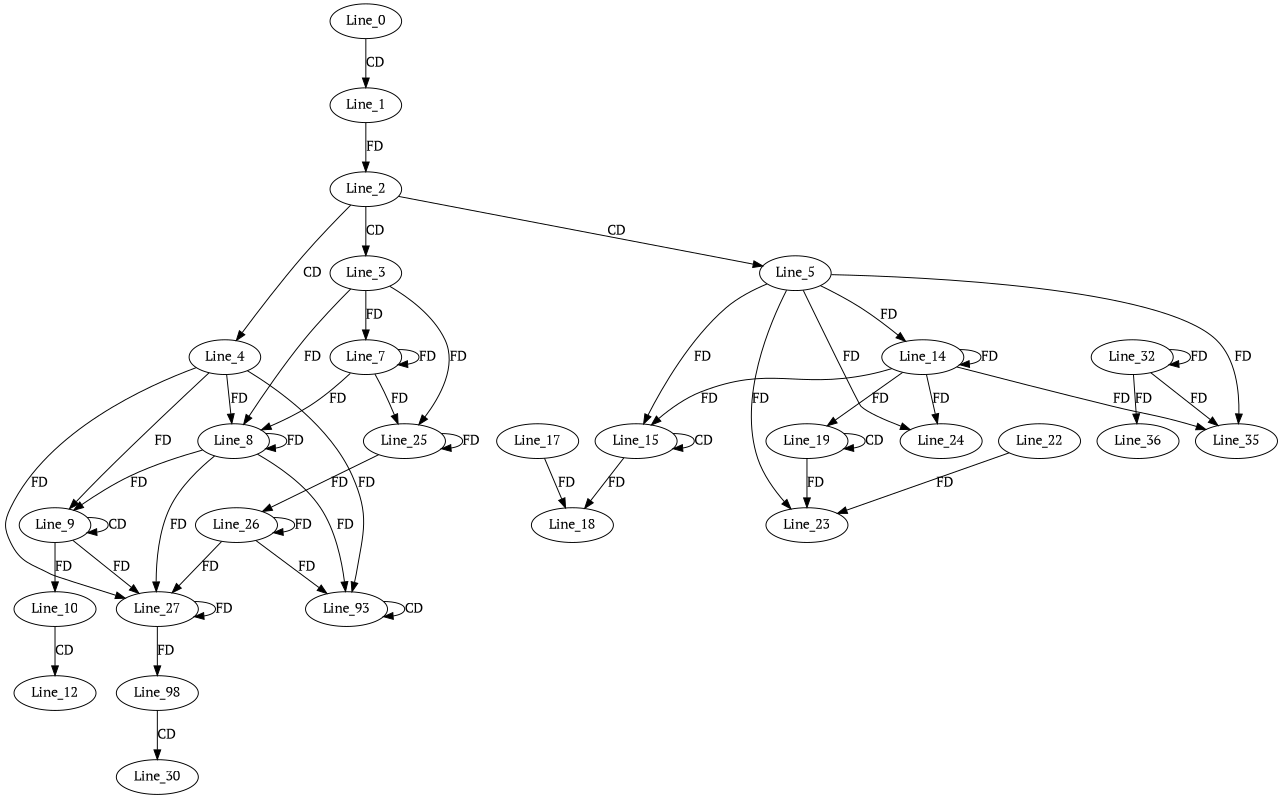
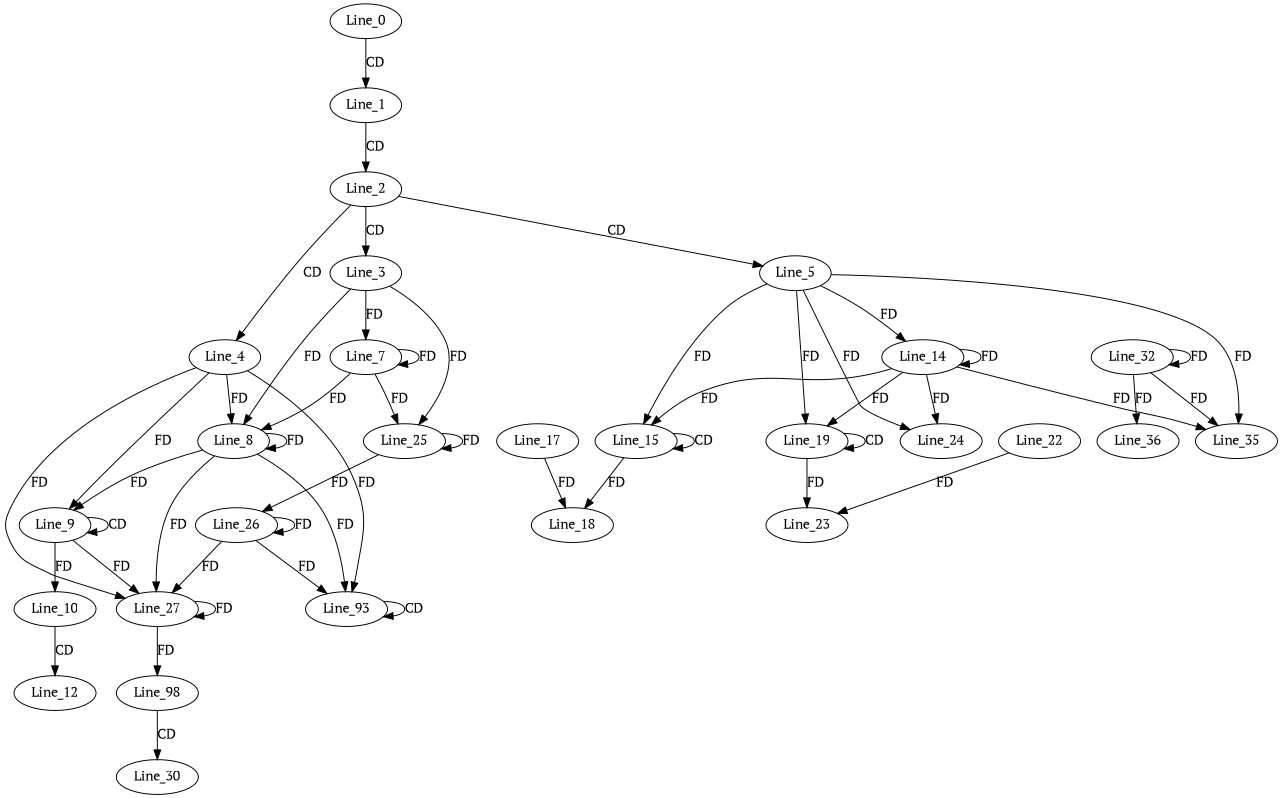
(375, 147) -> (375, 147)
(753, 397) -> (801, 352)
